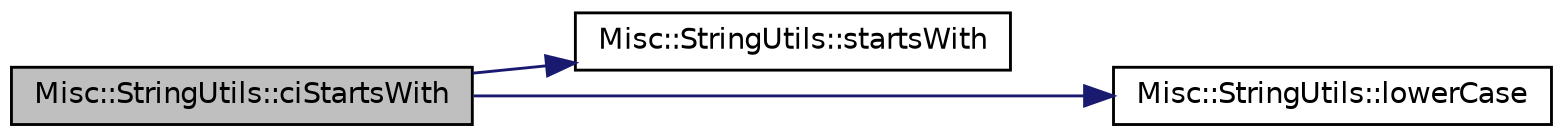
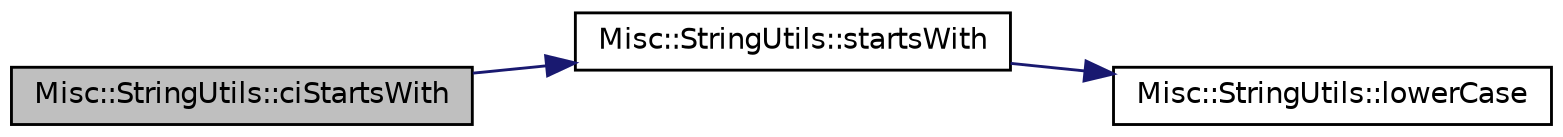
(779, 96) -> (1048, 67)
